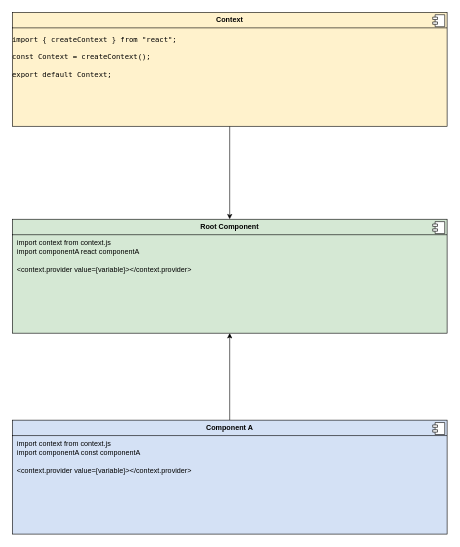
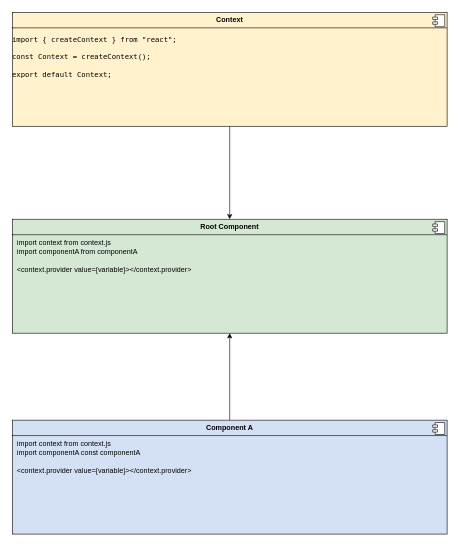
(114, 219) -> (114, 219)
